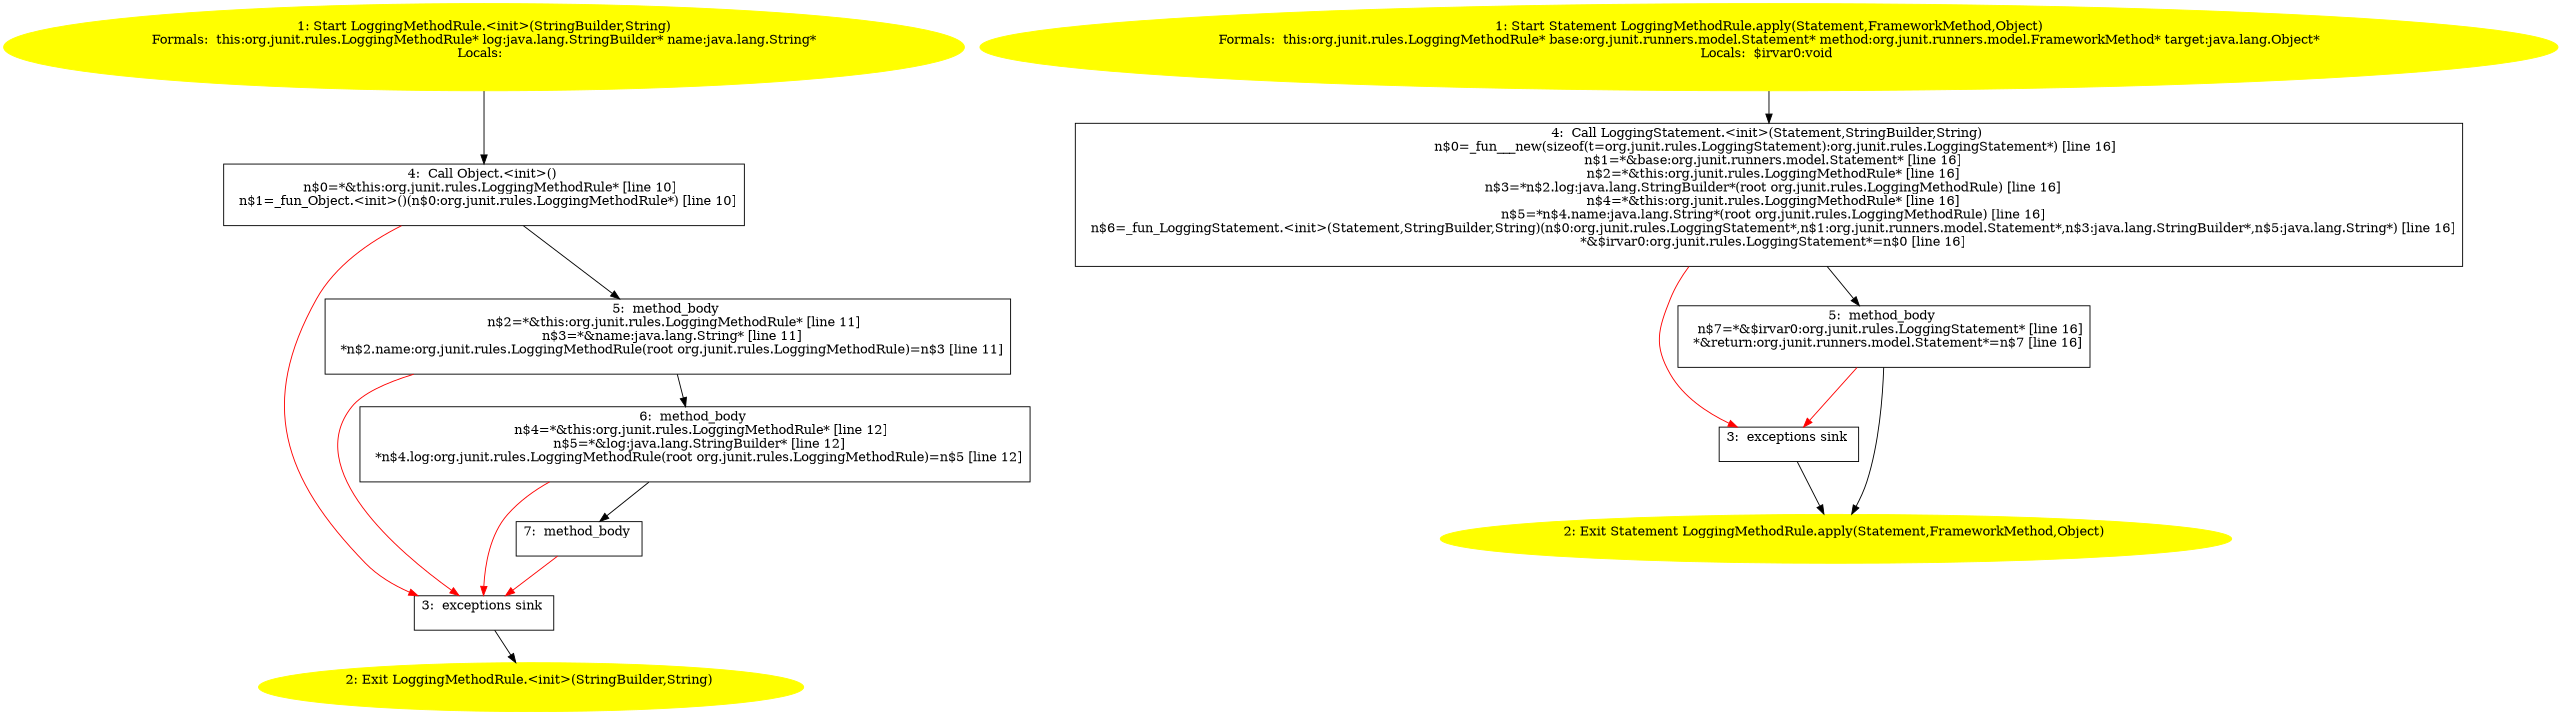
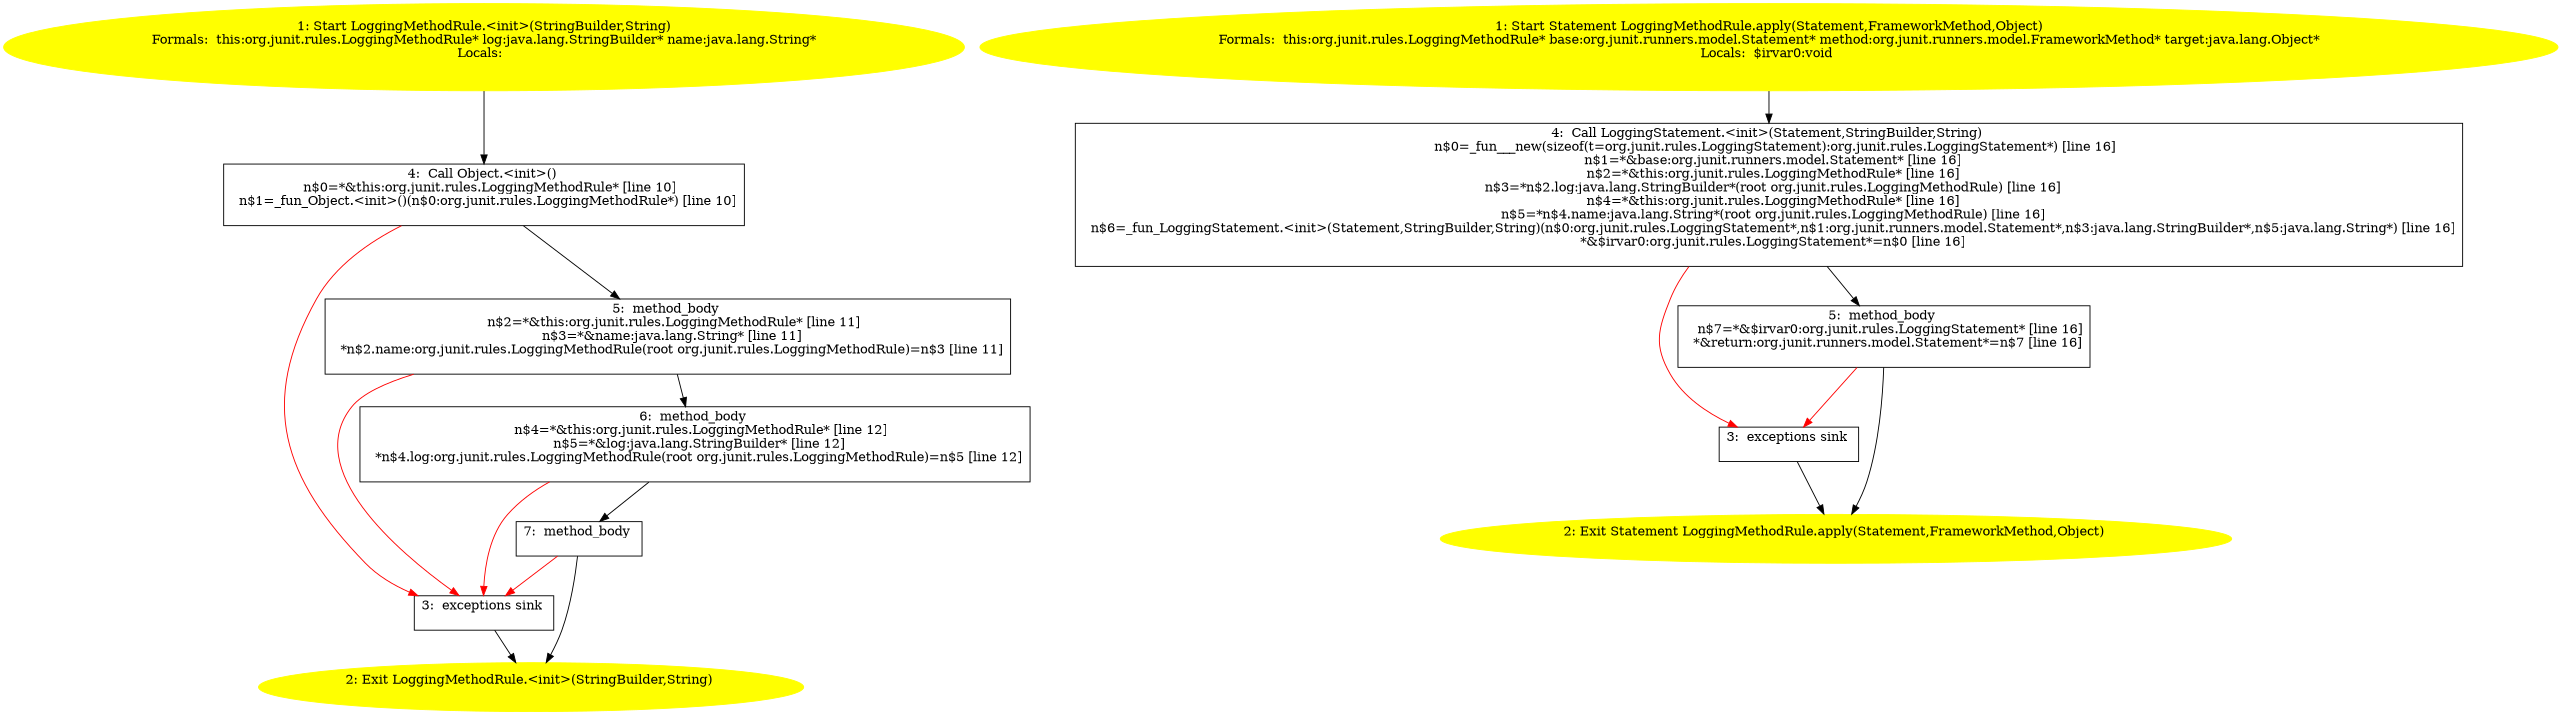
none -> (569, 607)
